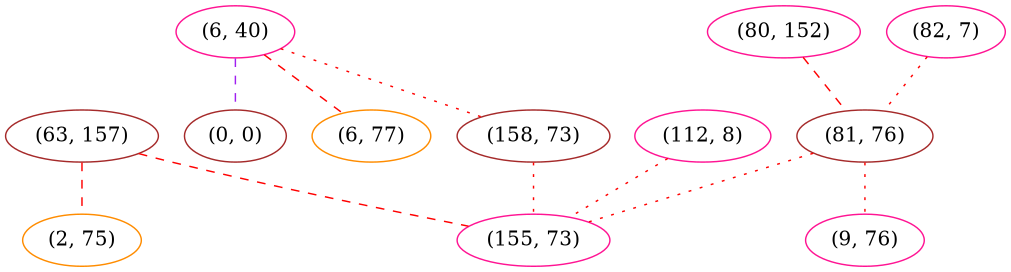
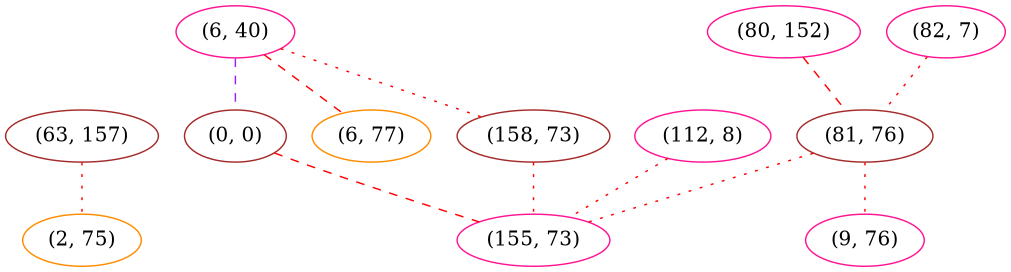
(82, 188) -> (82, 188)
(303, 192) -> (376, 189)
